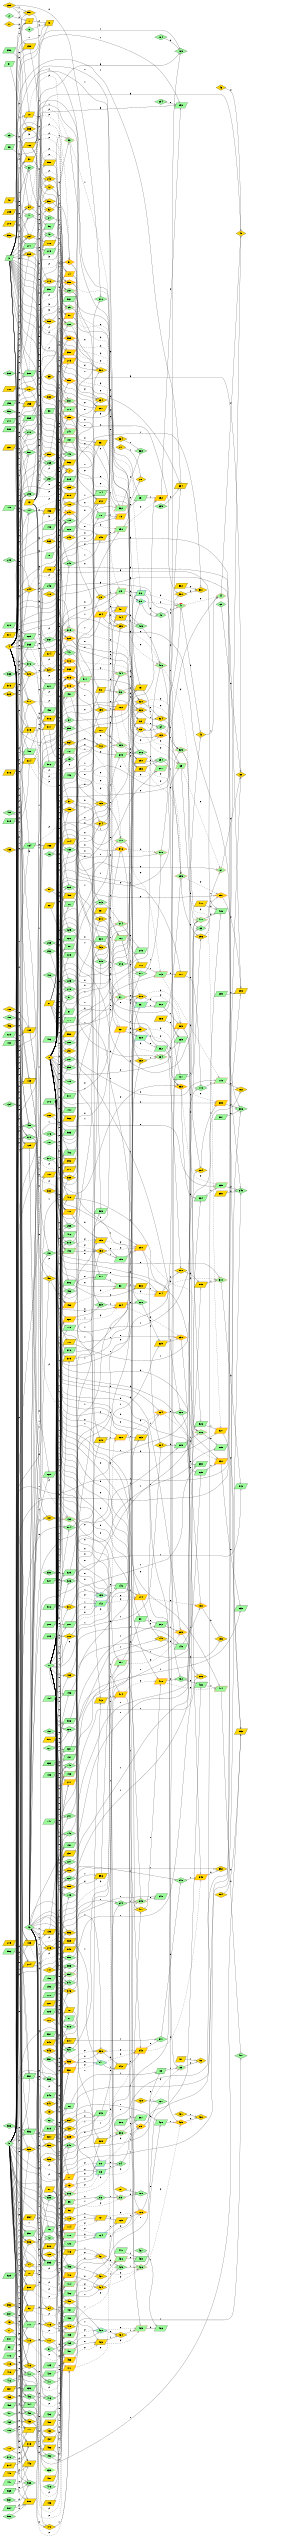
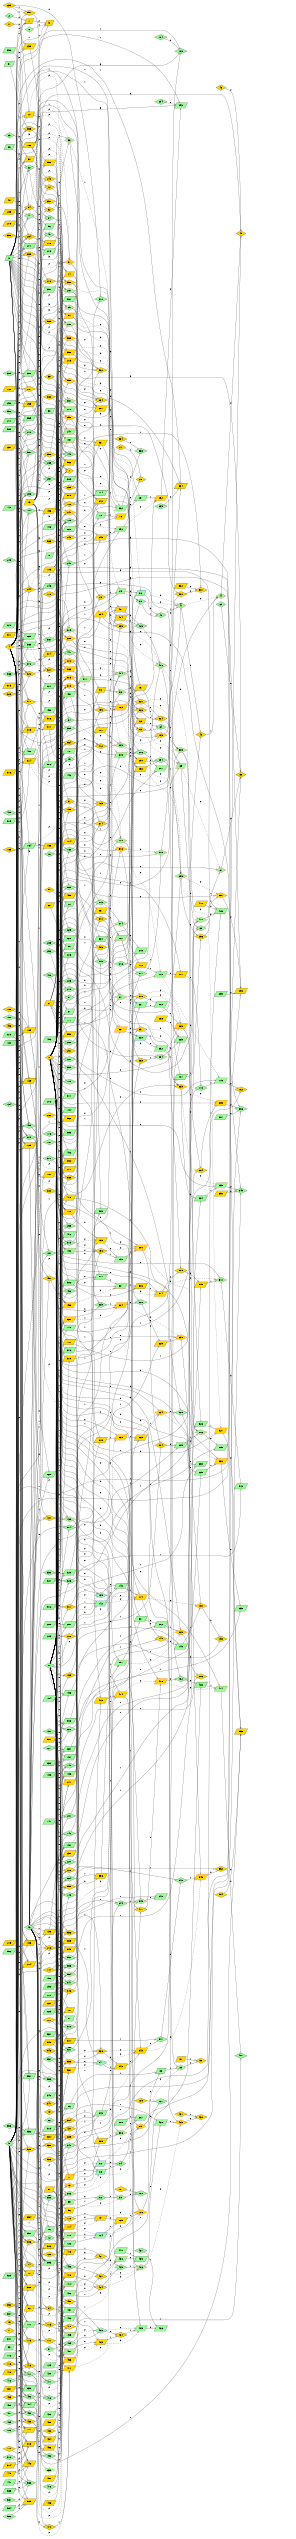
(118, 652) -> (103, 677)
(39, 694) -> (39, 661)
